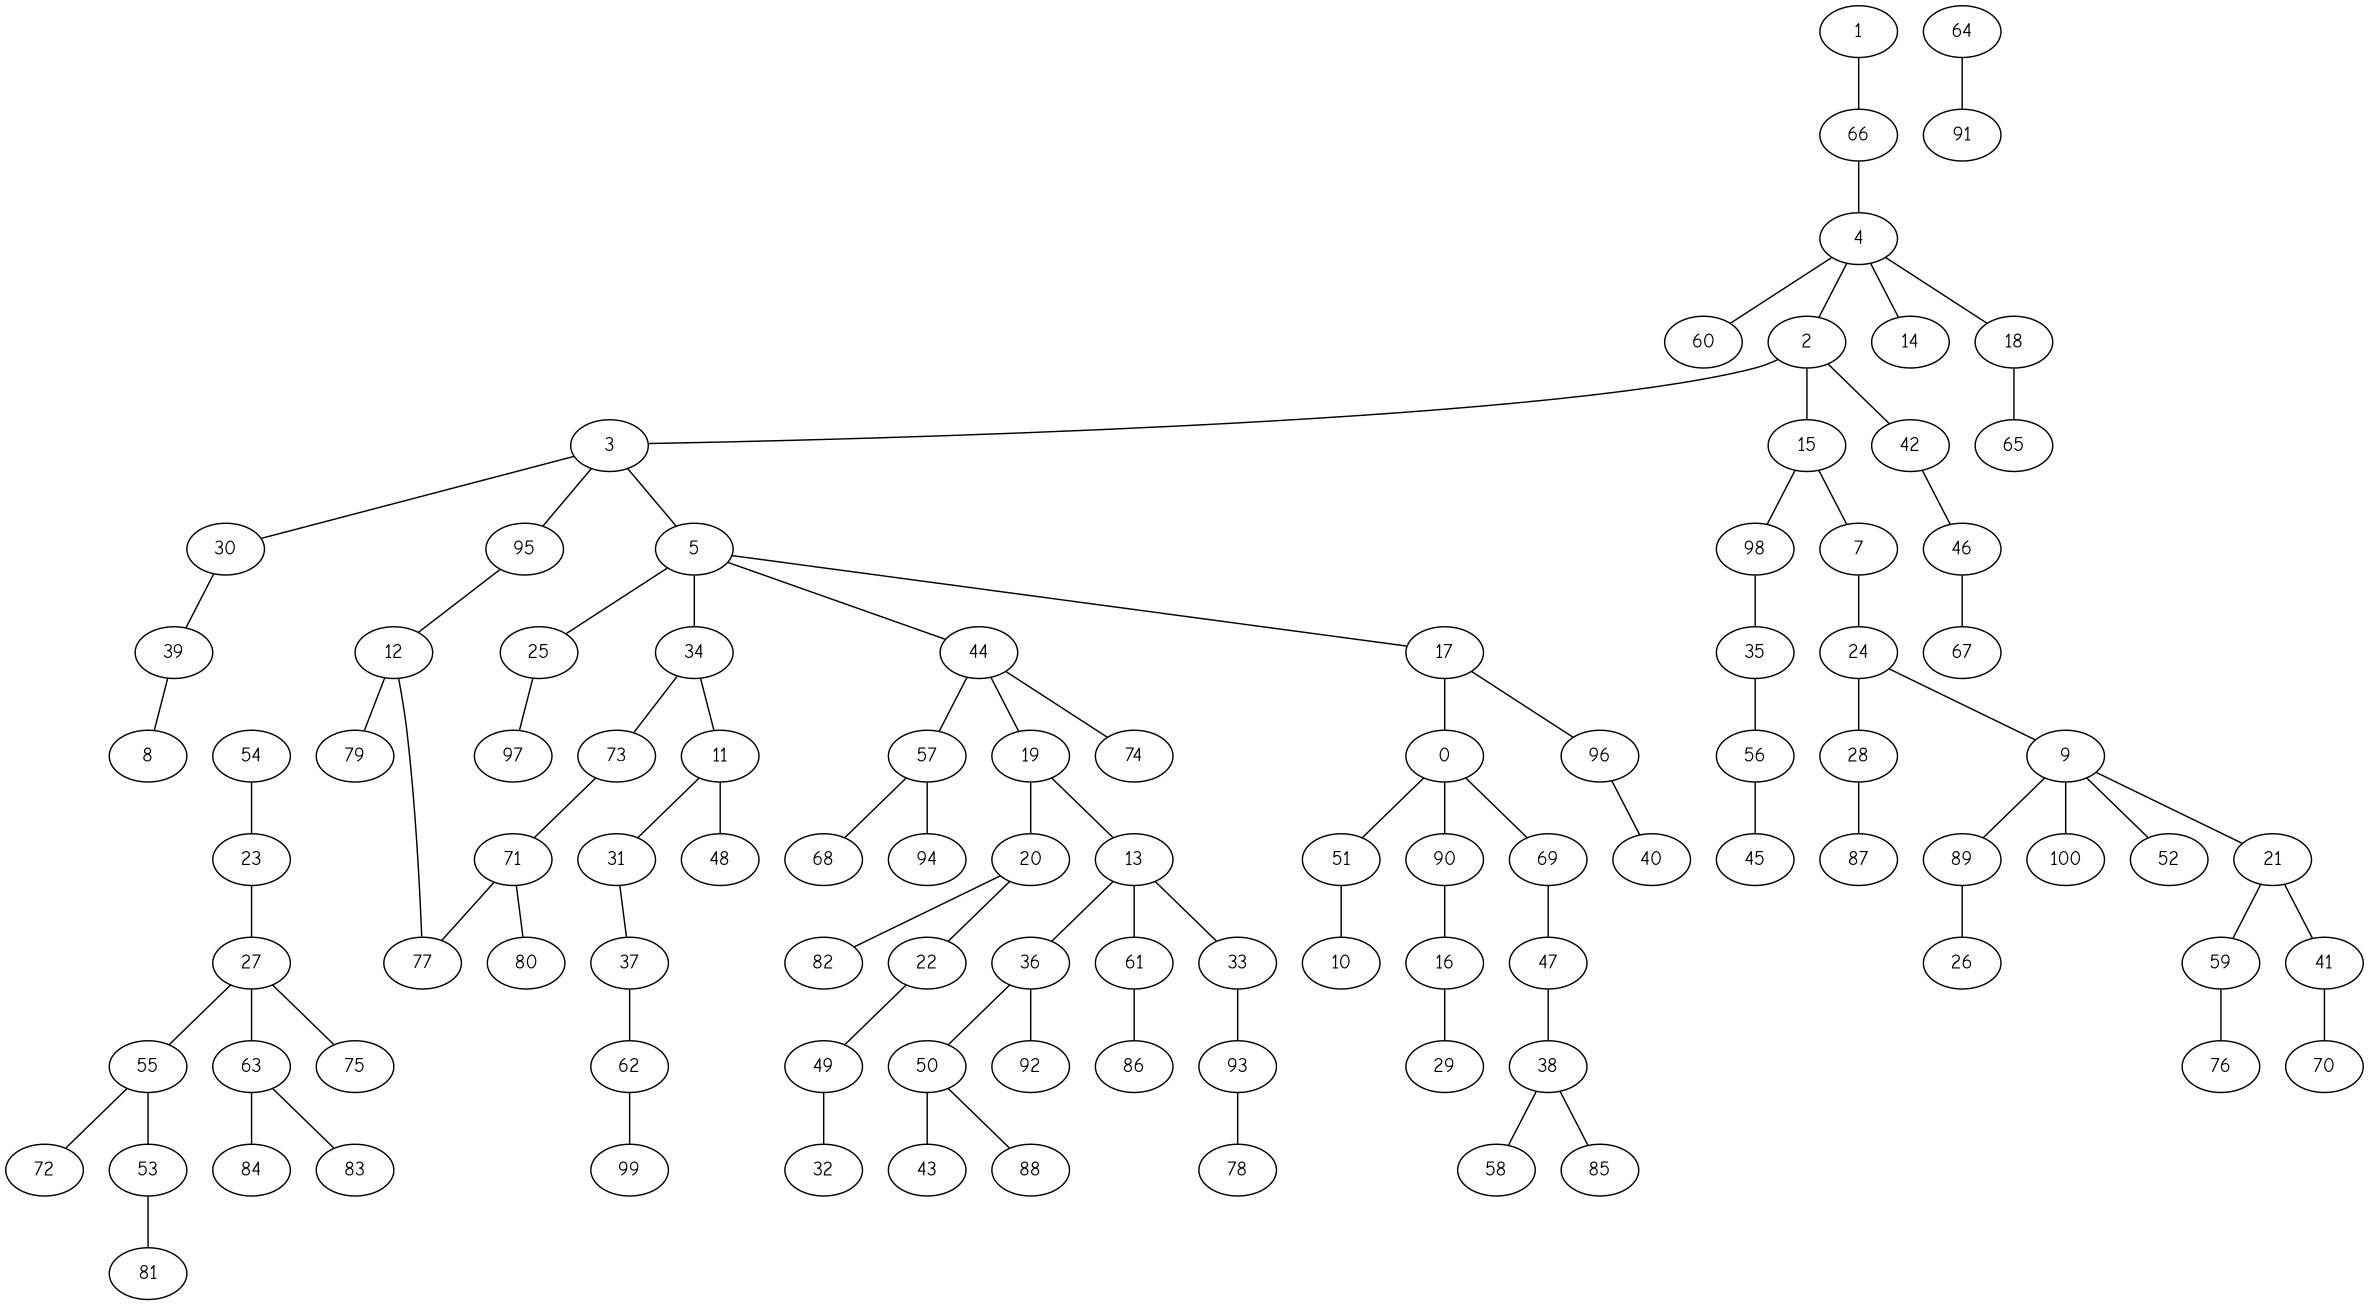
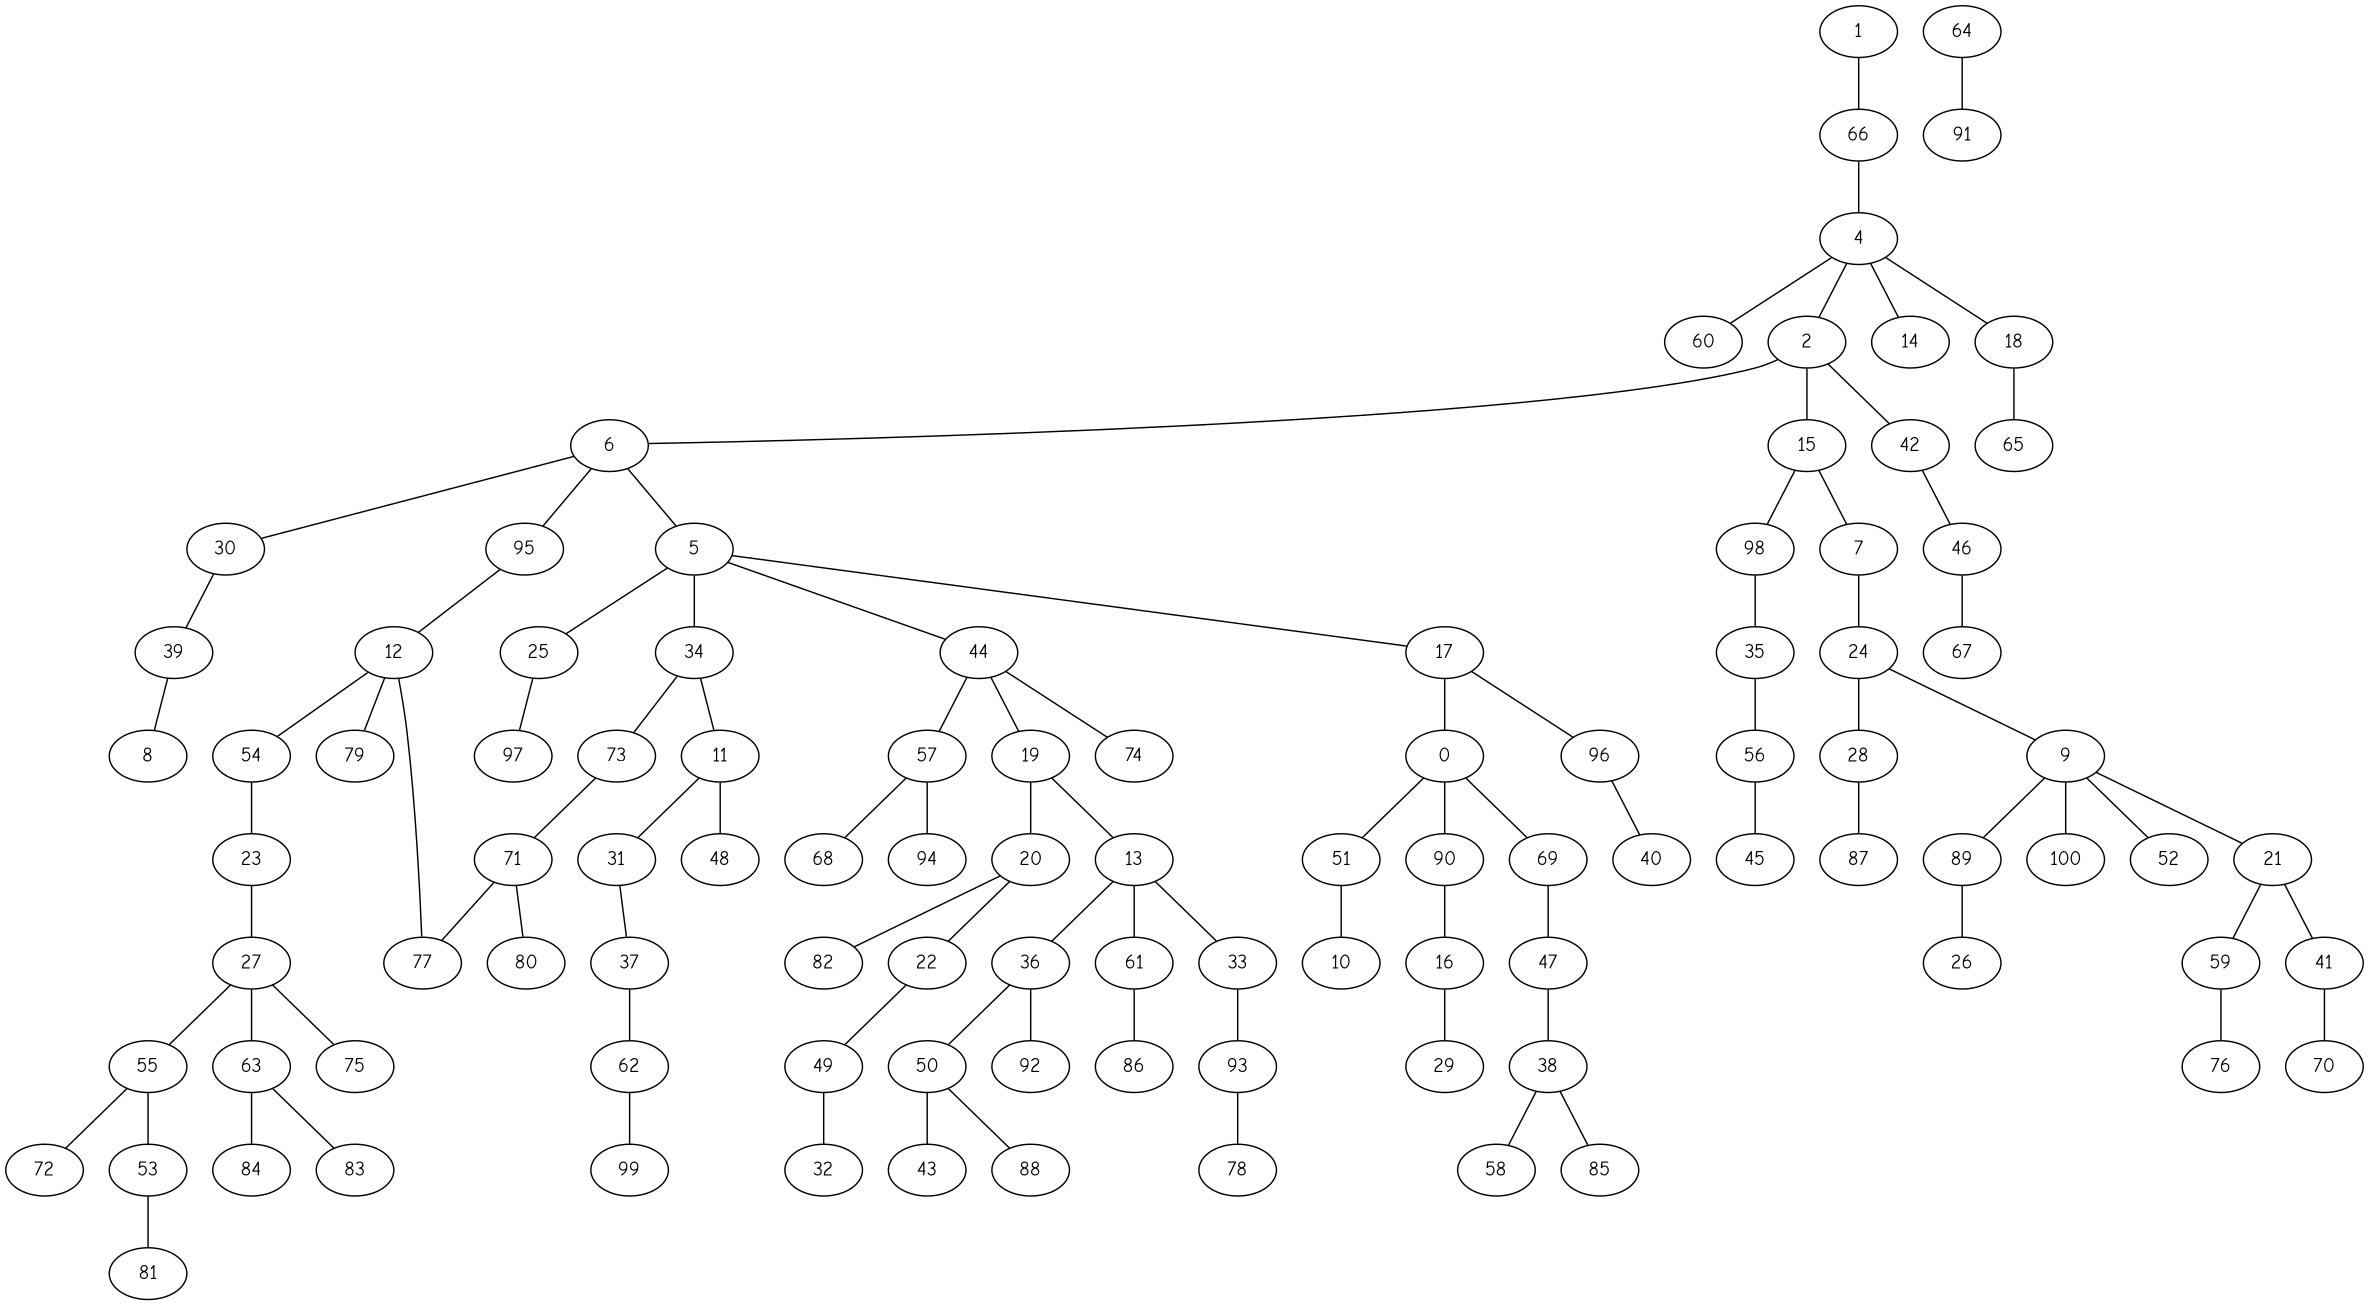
(610, 446) -> (610, 446)
none -> (323, 704)
